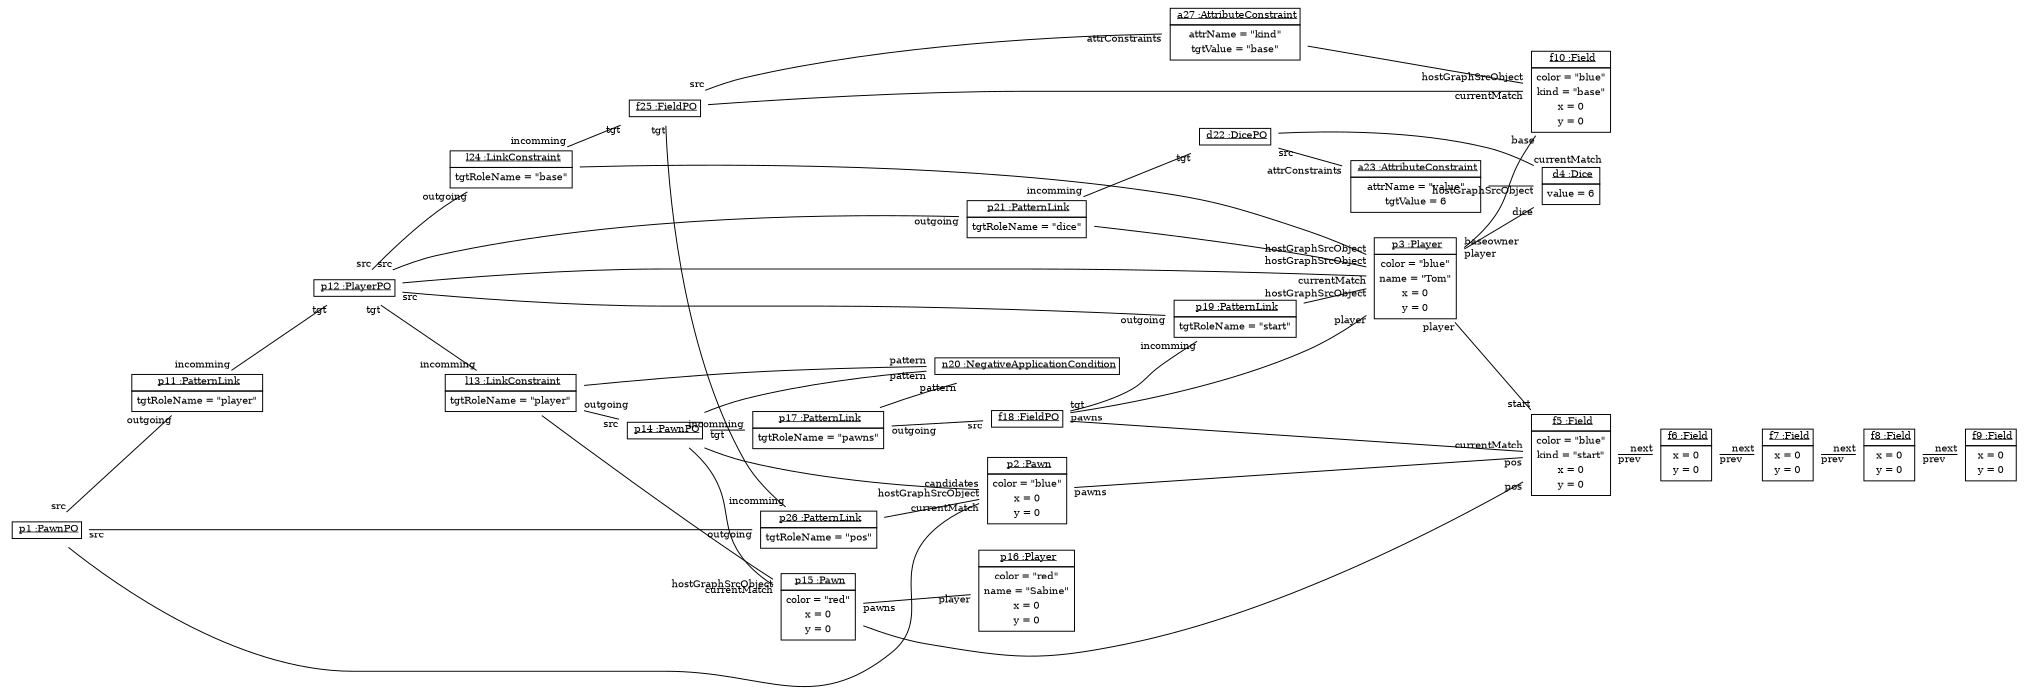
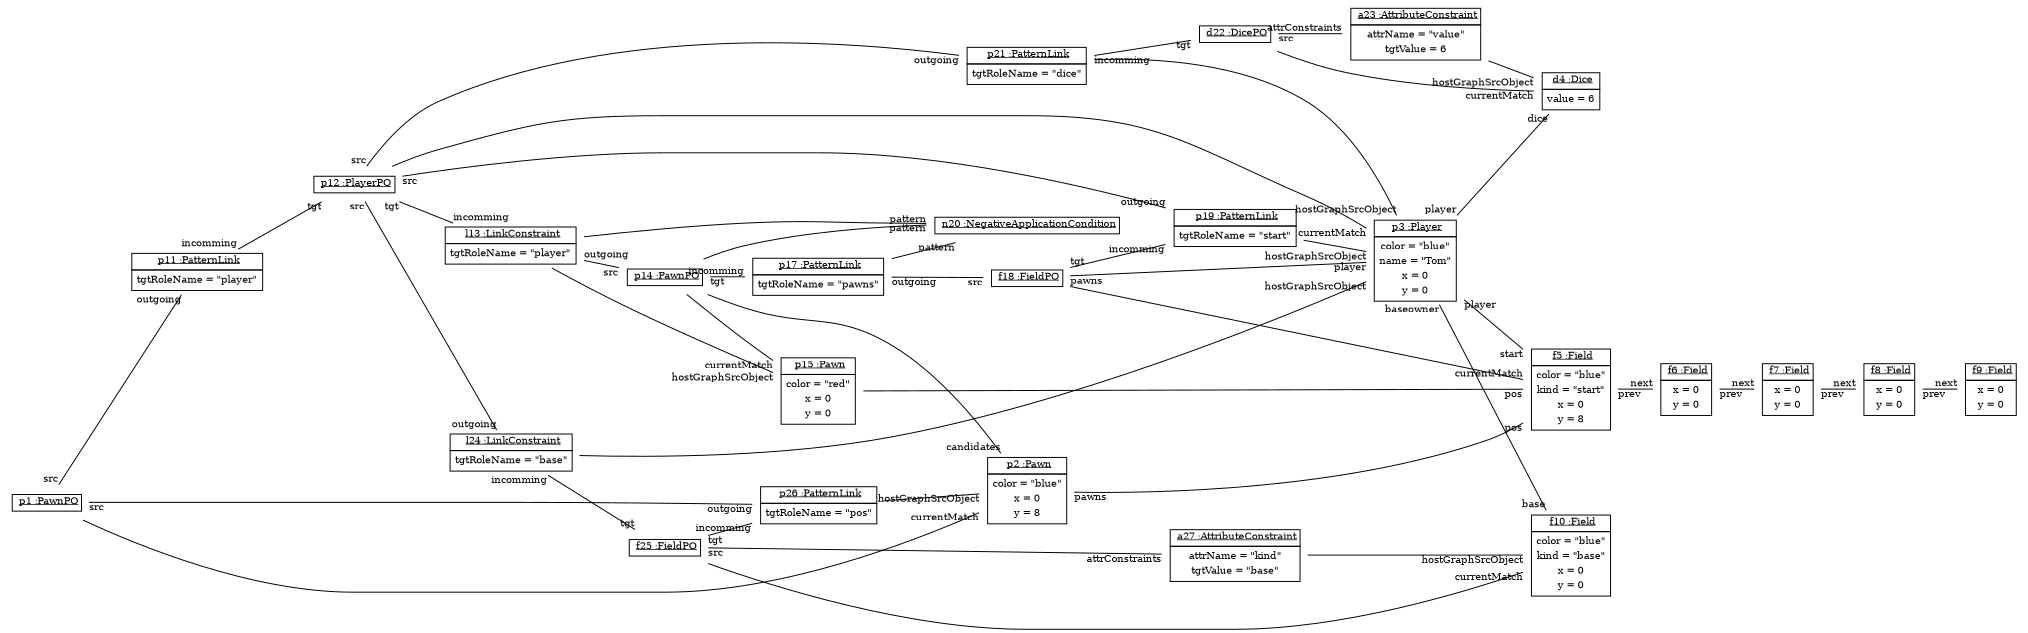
(1571, 485) -> (1571, 419)
(1027, 513) -> (1027, 513)
(1027, 590) -> none
